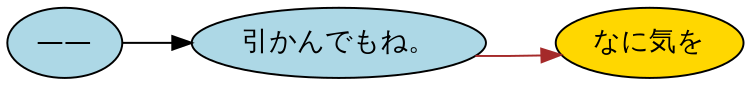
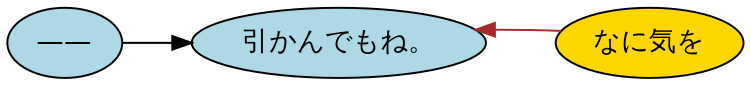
(508, 56) -> (528, 30)
